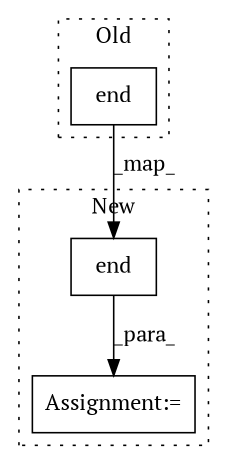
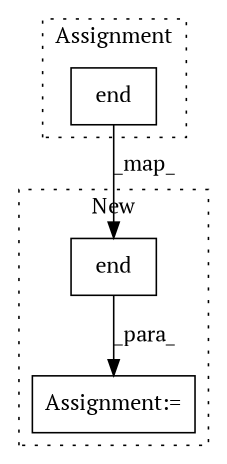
(114, 37) -> (114, 37)
